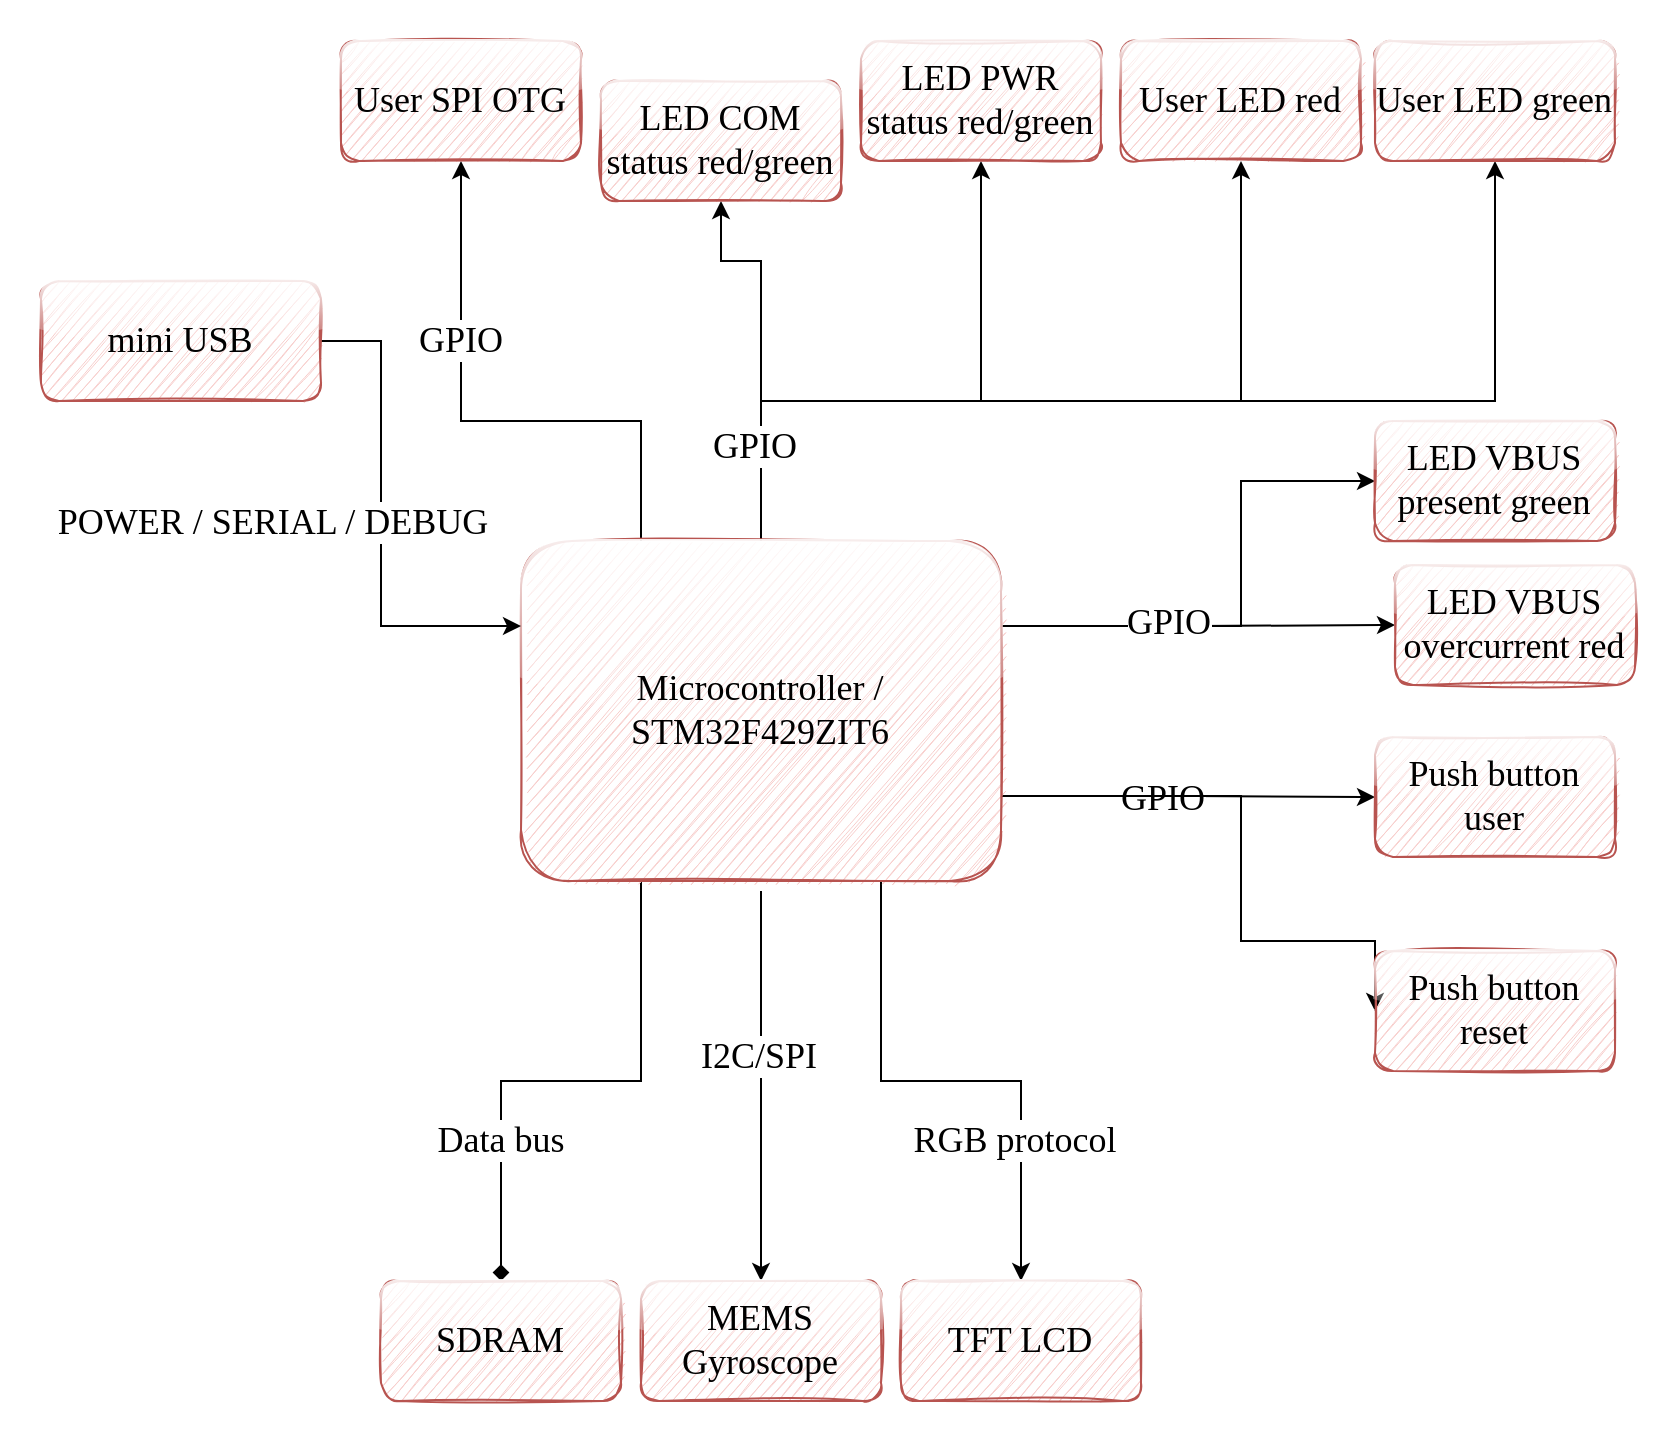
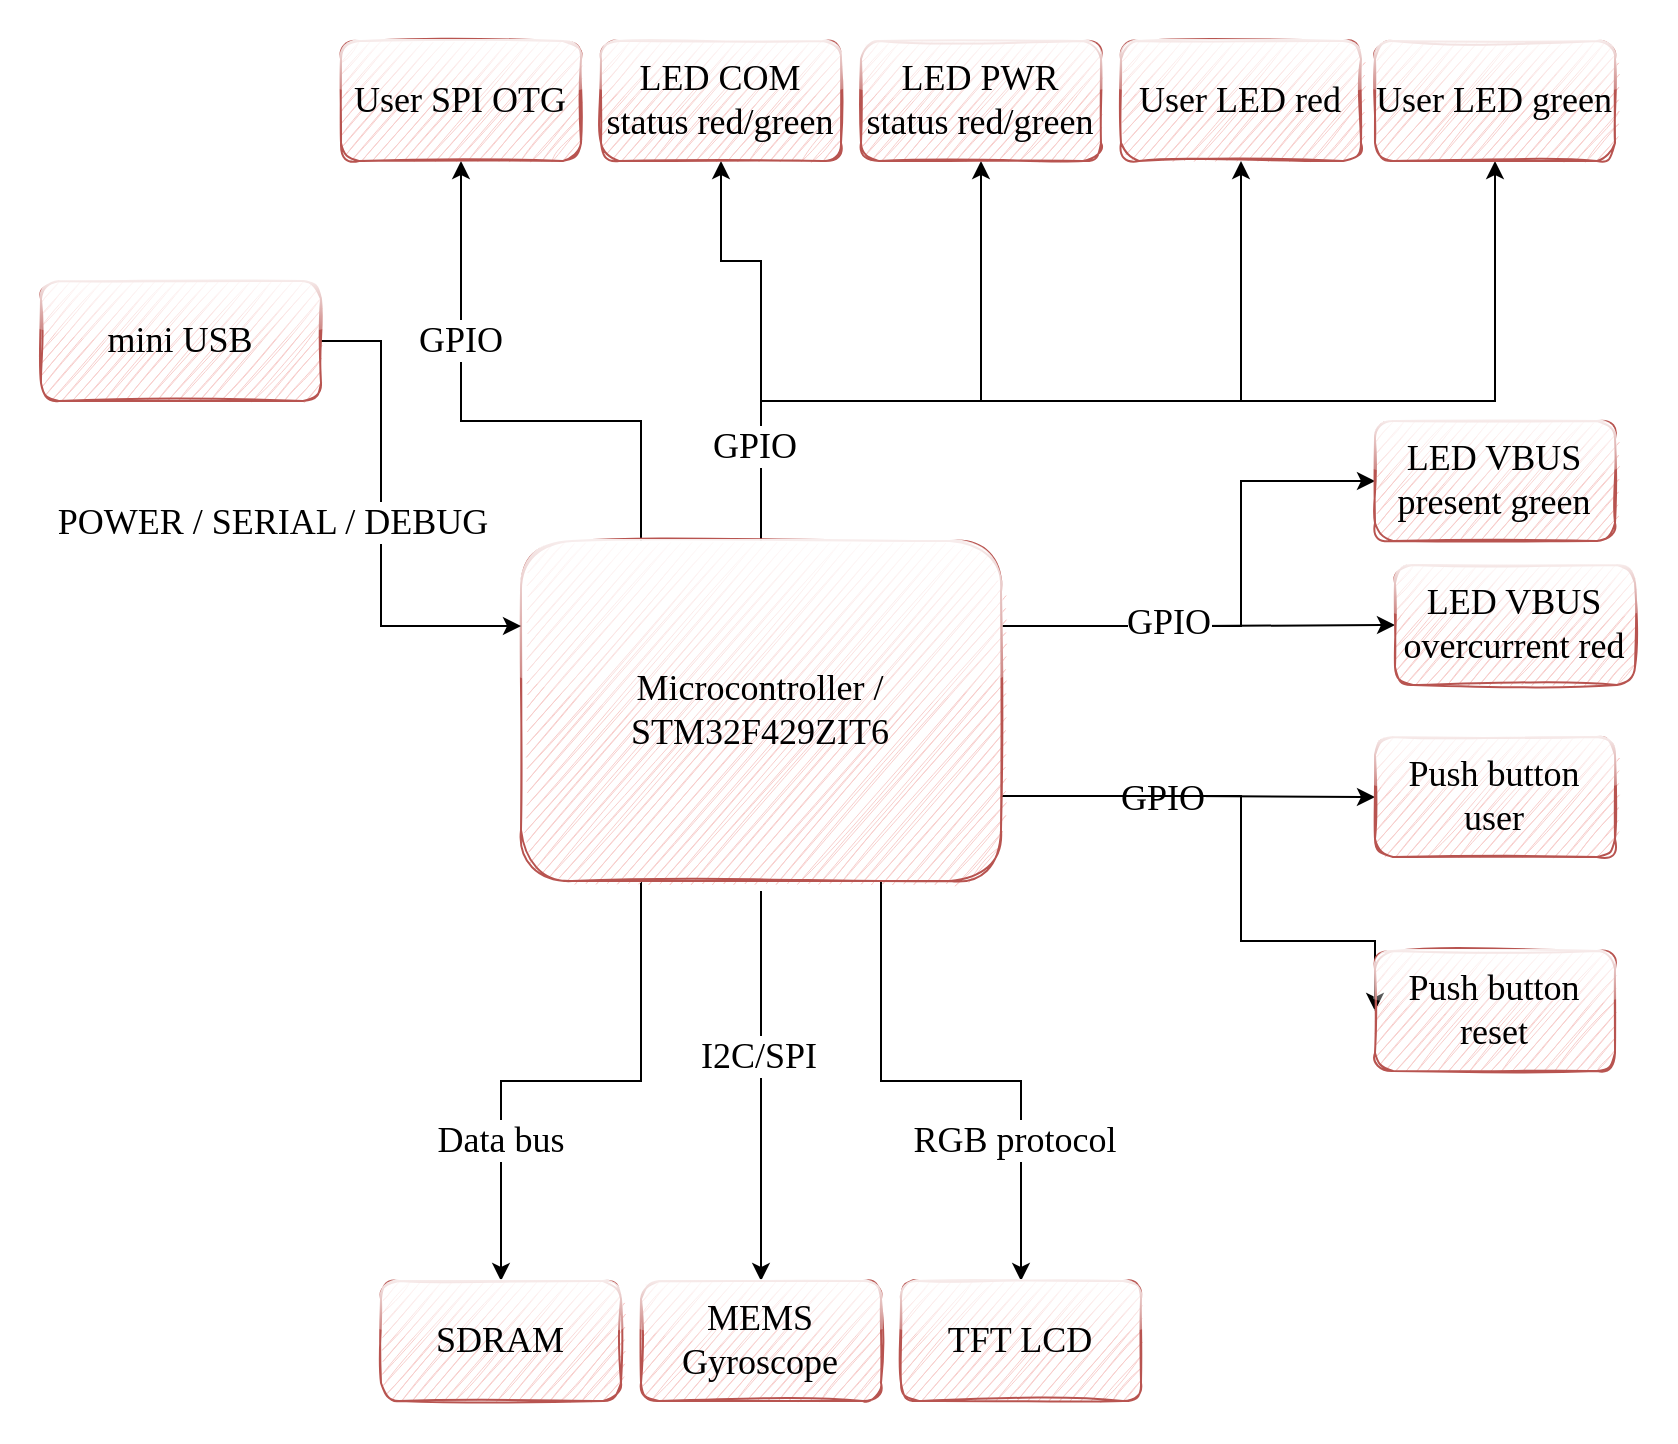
(721, 141) -> (721, 101)
(501, 1265) -> (501, 1266)
